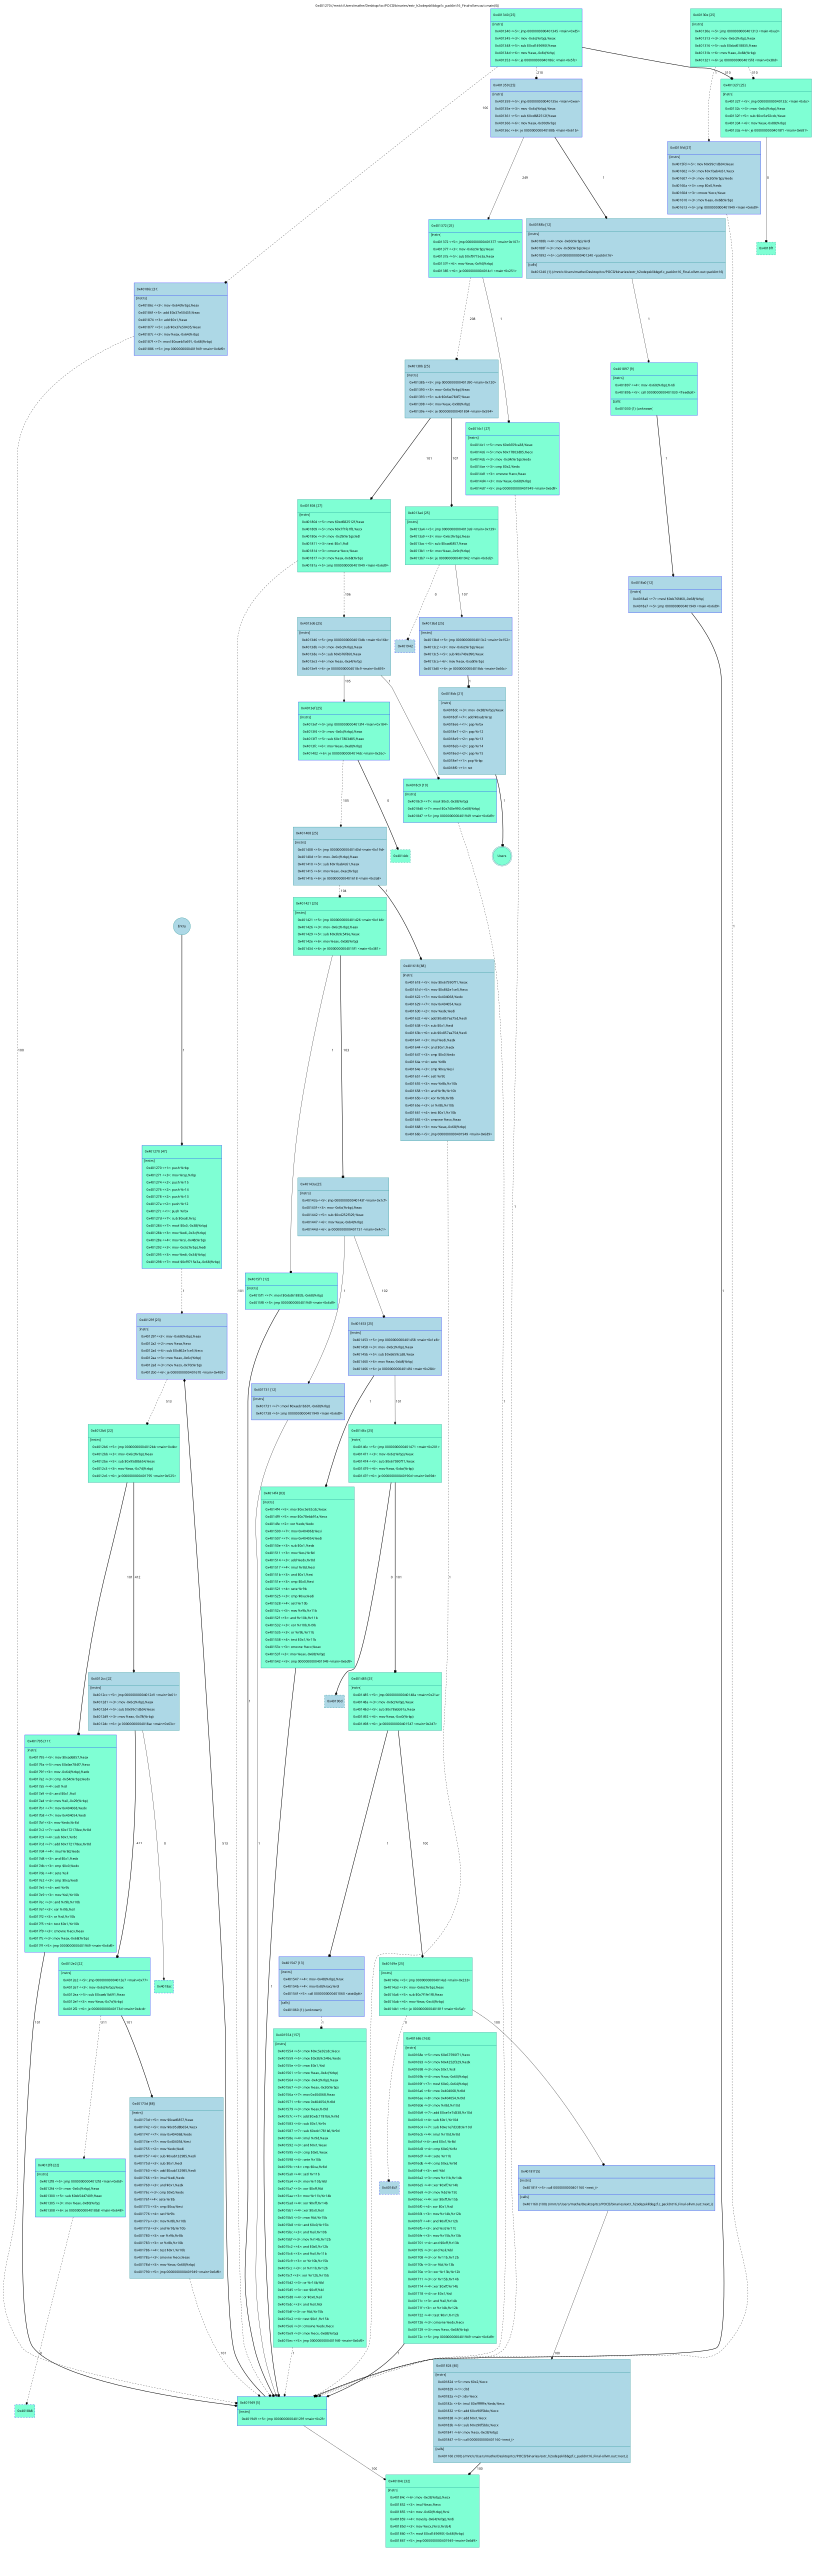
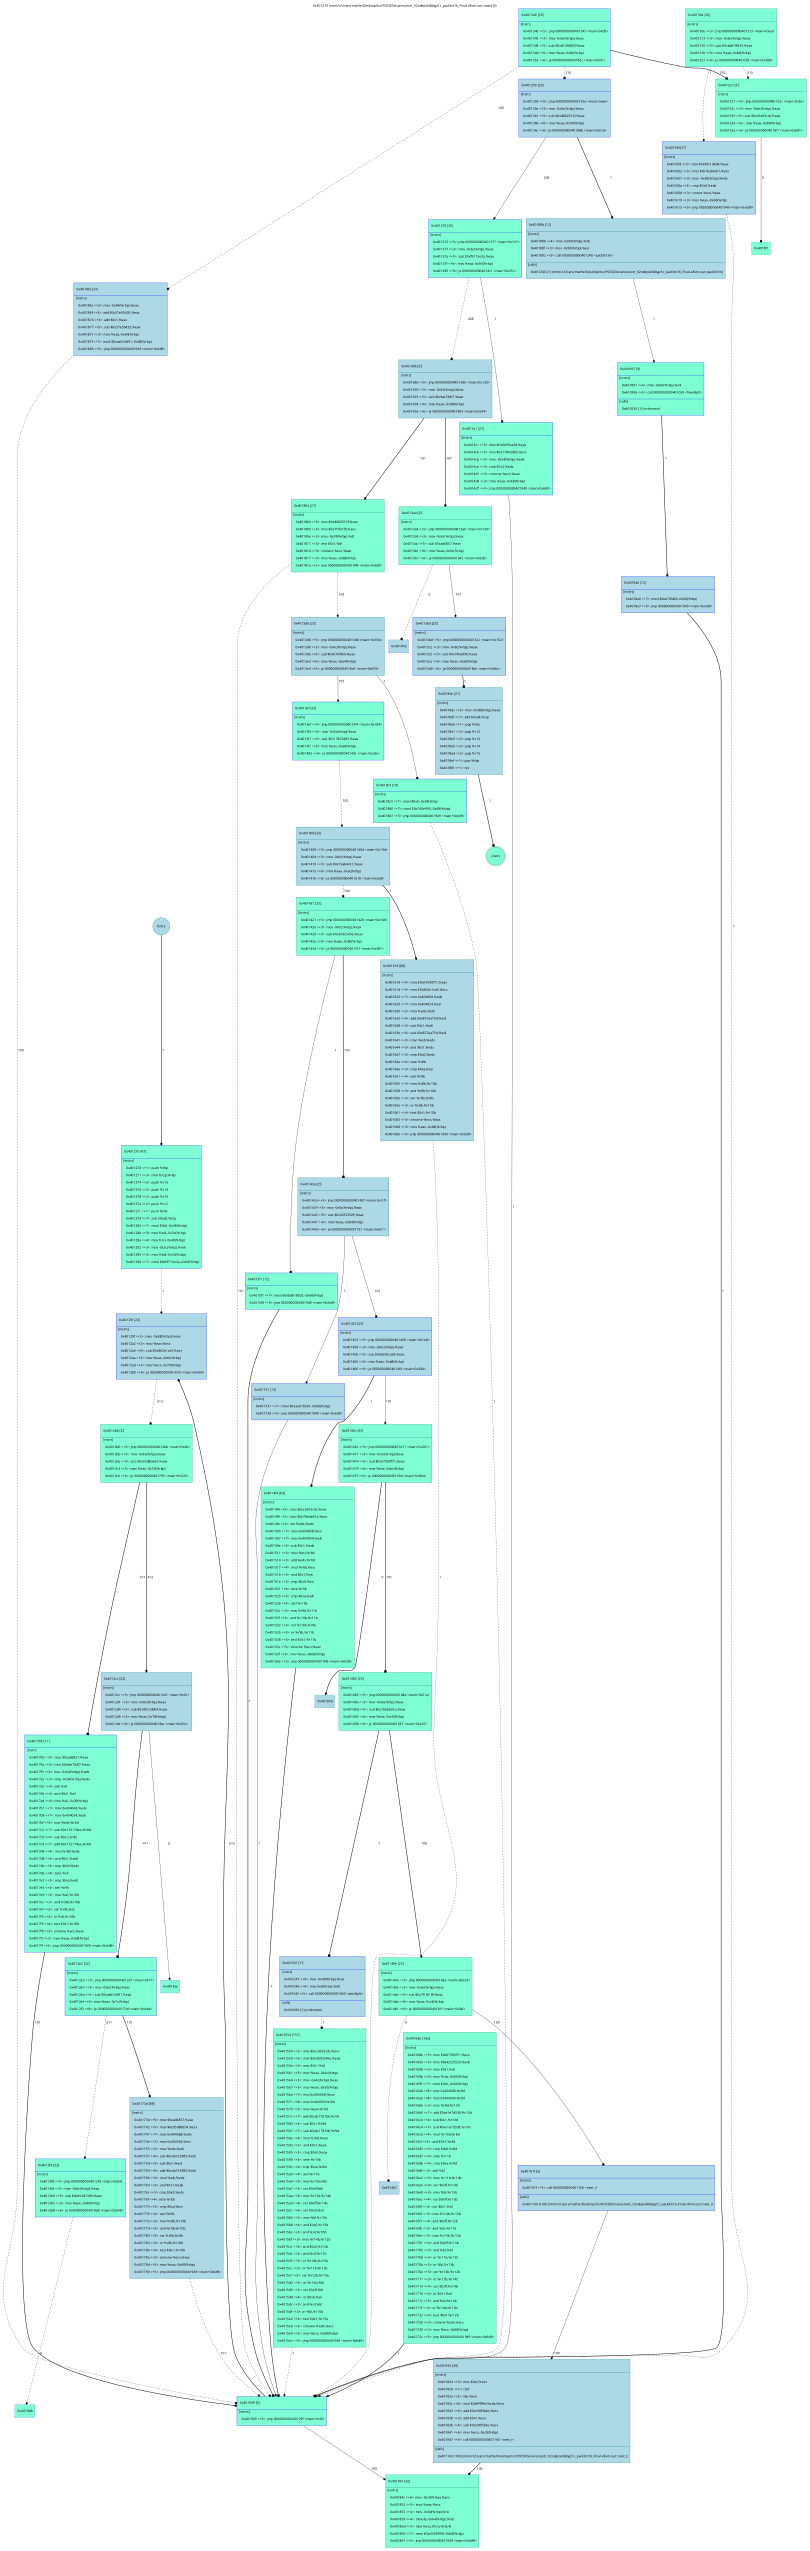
(751, 72) -> (746, 72)
(401, 856) -> none
(512, 1520) -> (512, 1520)
